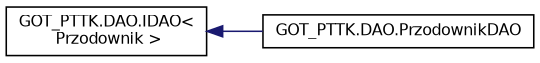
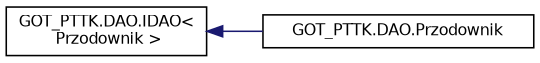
(398, 31) -> (398, 31)
